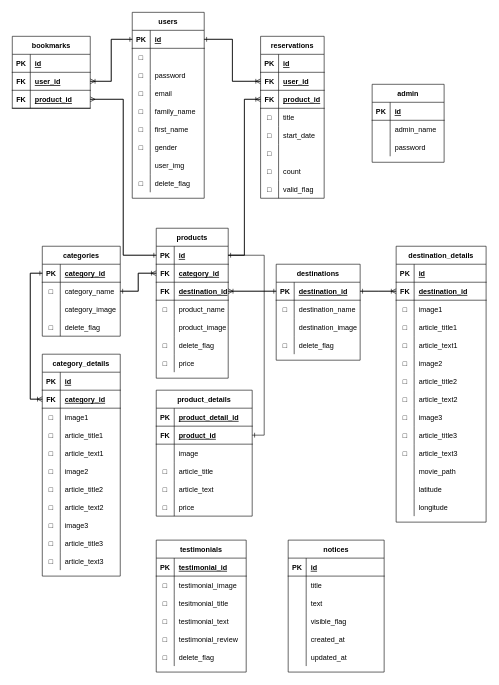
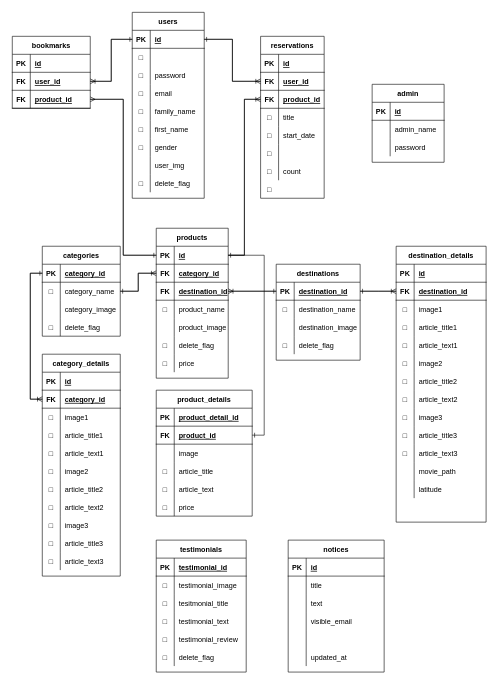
(302, 189) -> none
(450, 507) -> none
(331, 622) -> (332, 622)
(345, 639) -> none
